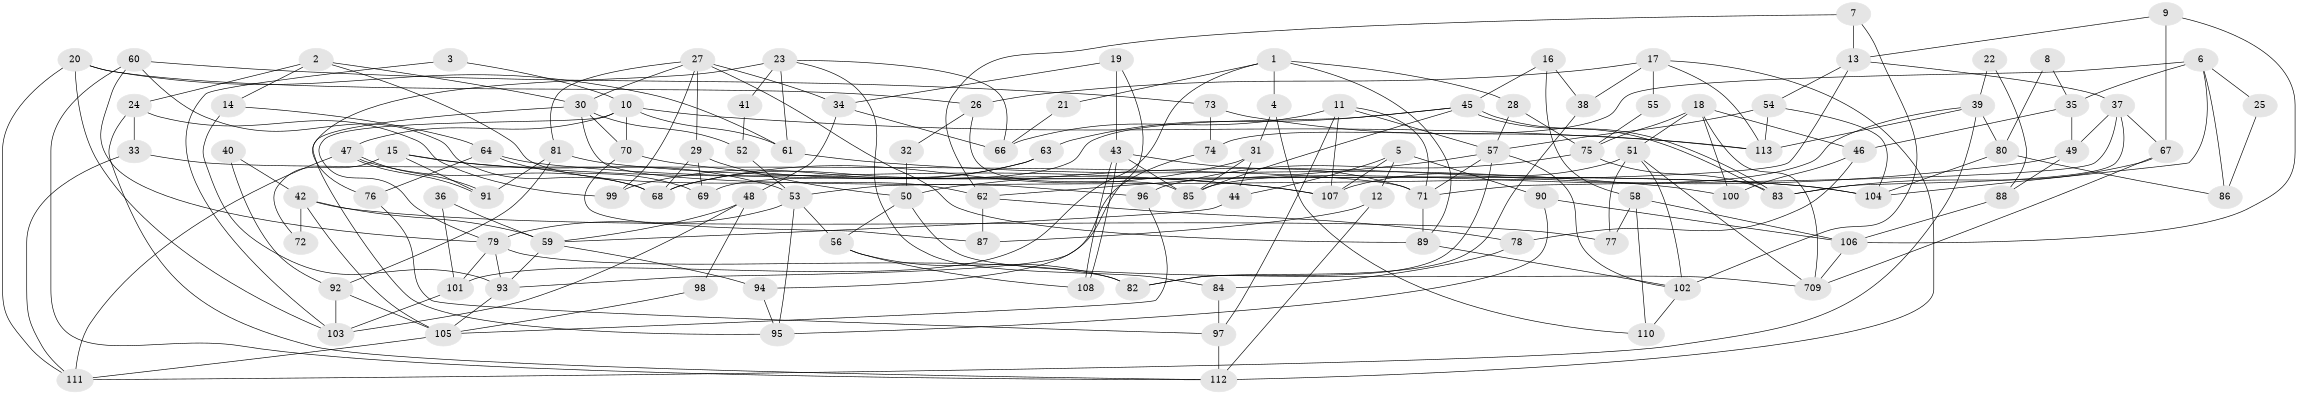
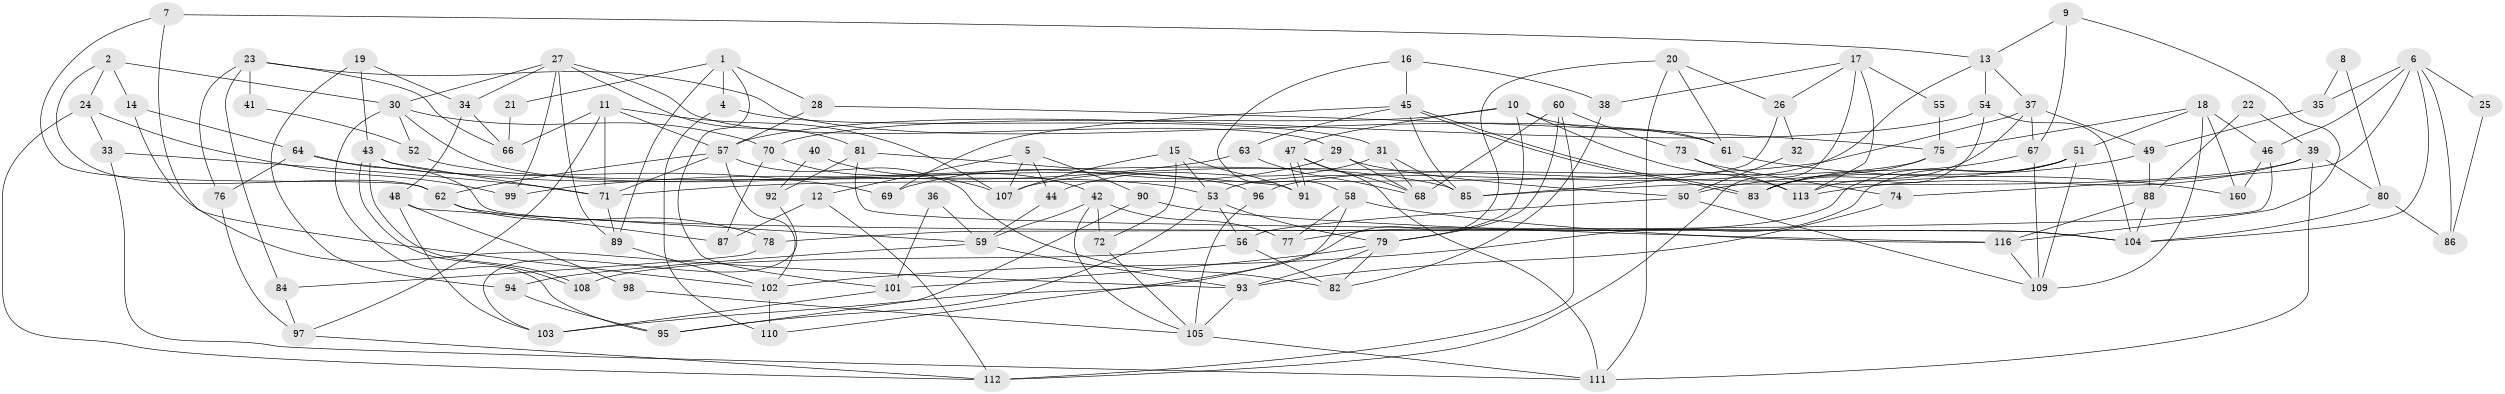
(450, 60) -> none
(1966, 128) -> (2347, 114)
(1731, 197) -> (2238, 197)
none -> (2140, 223)
(1849, 243) -> (2003, 243)
(1813, 289) -> (2039, 289)
(385, 310) -> (1149, 290)
